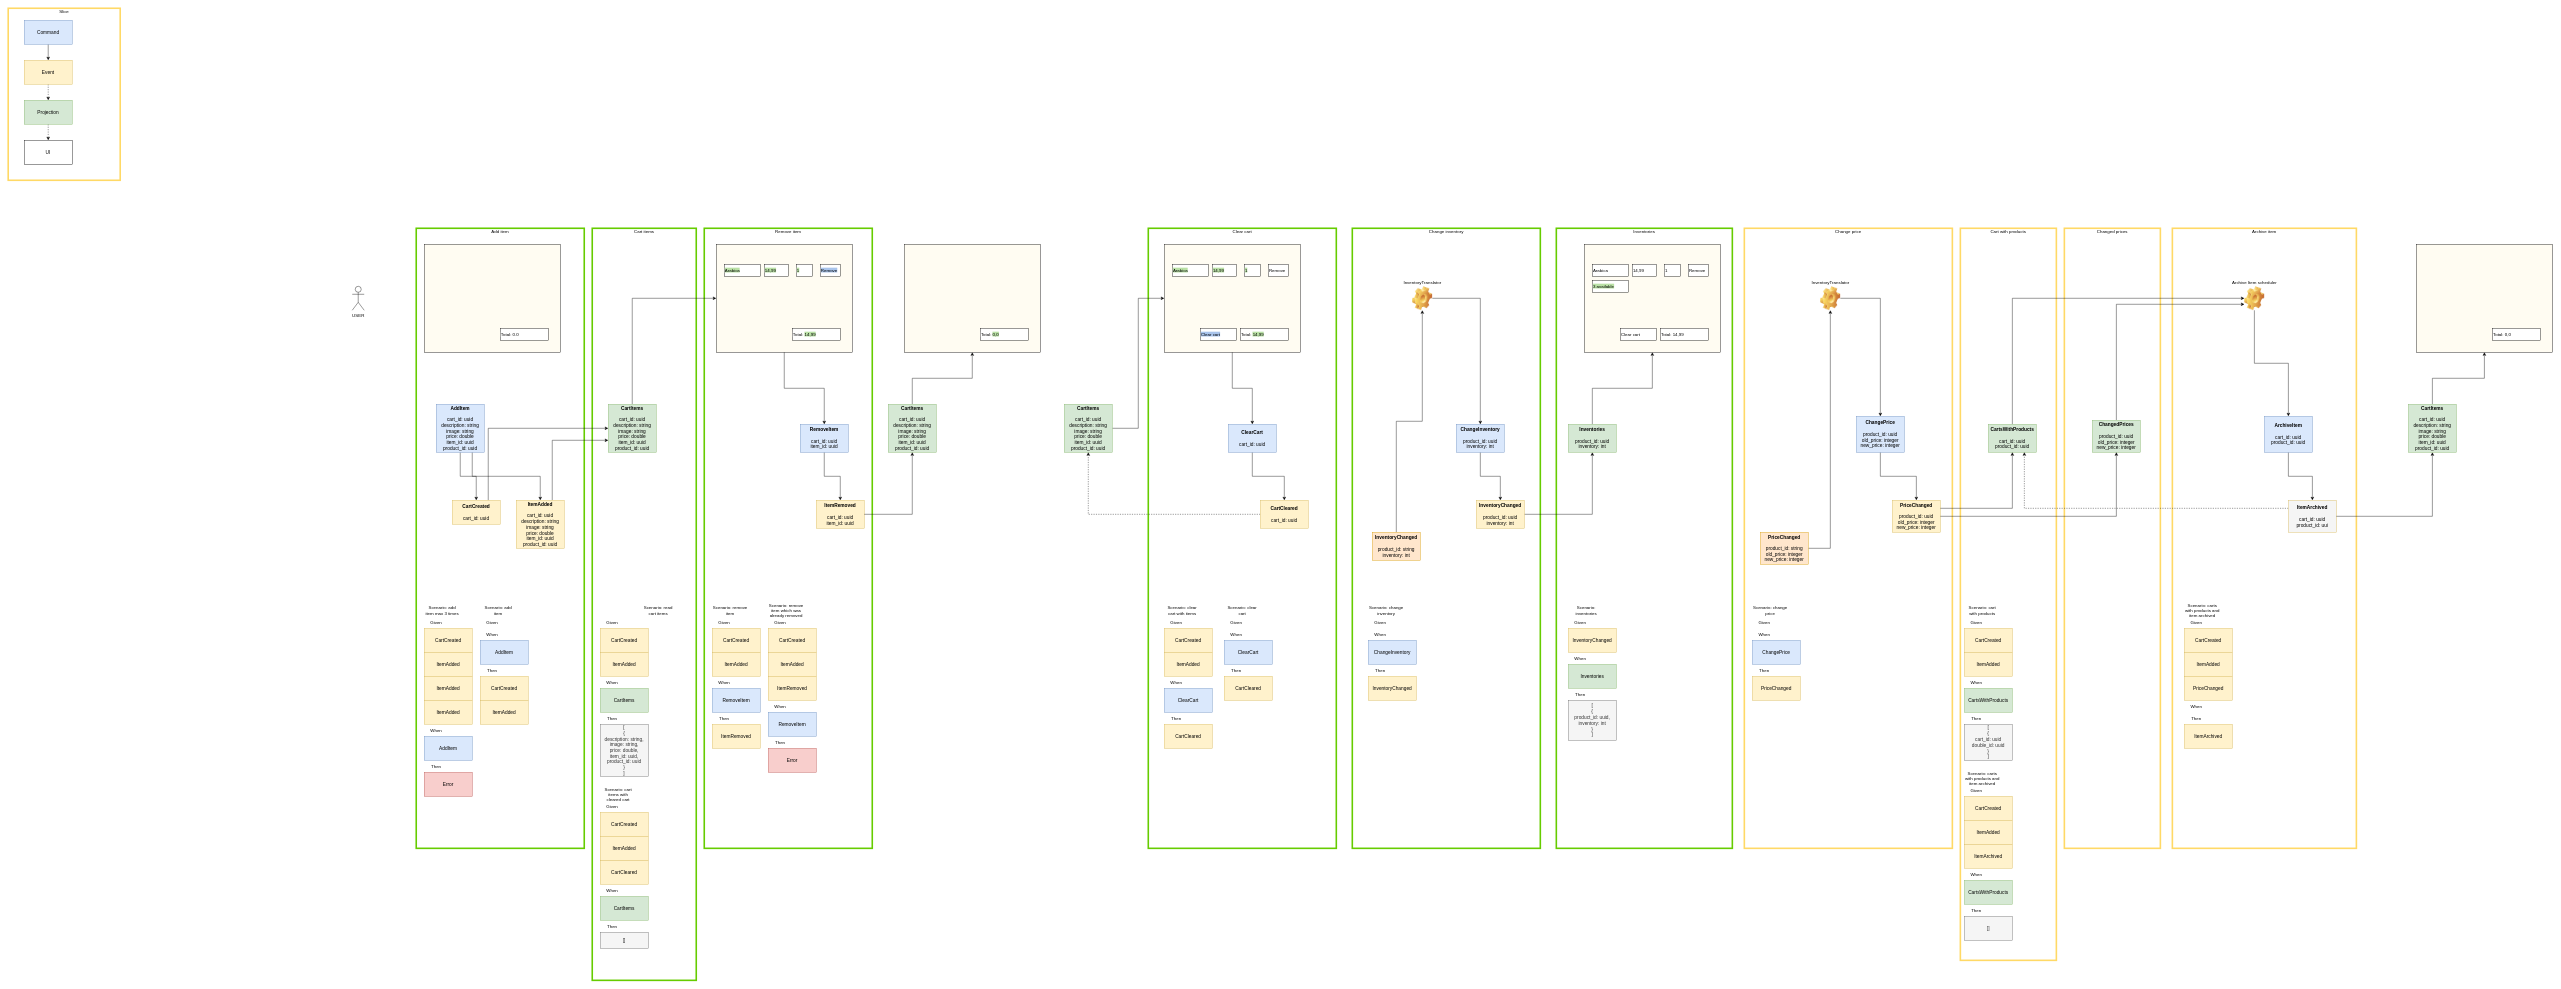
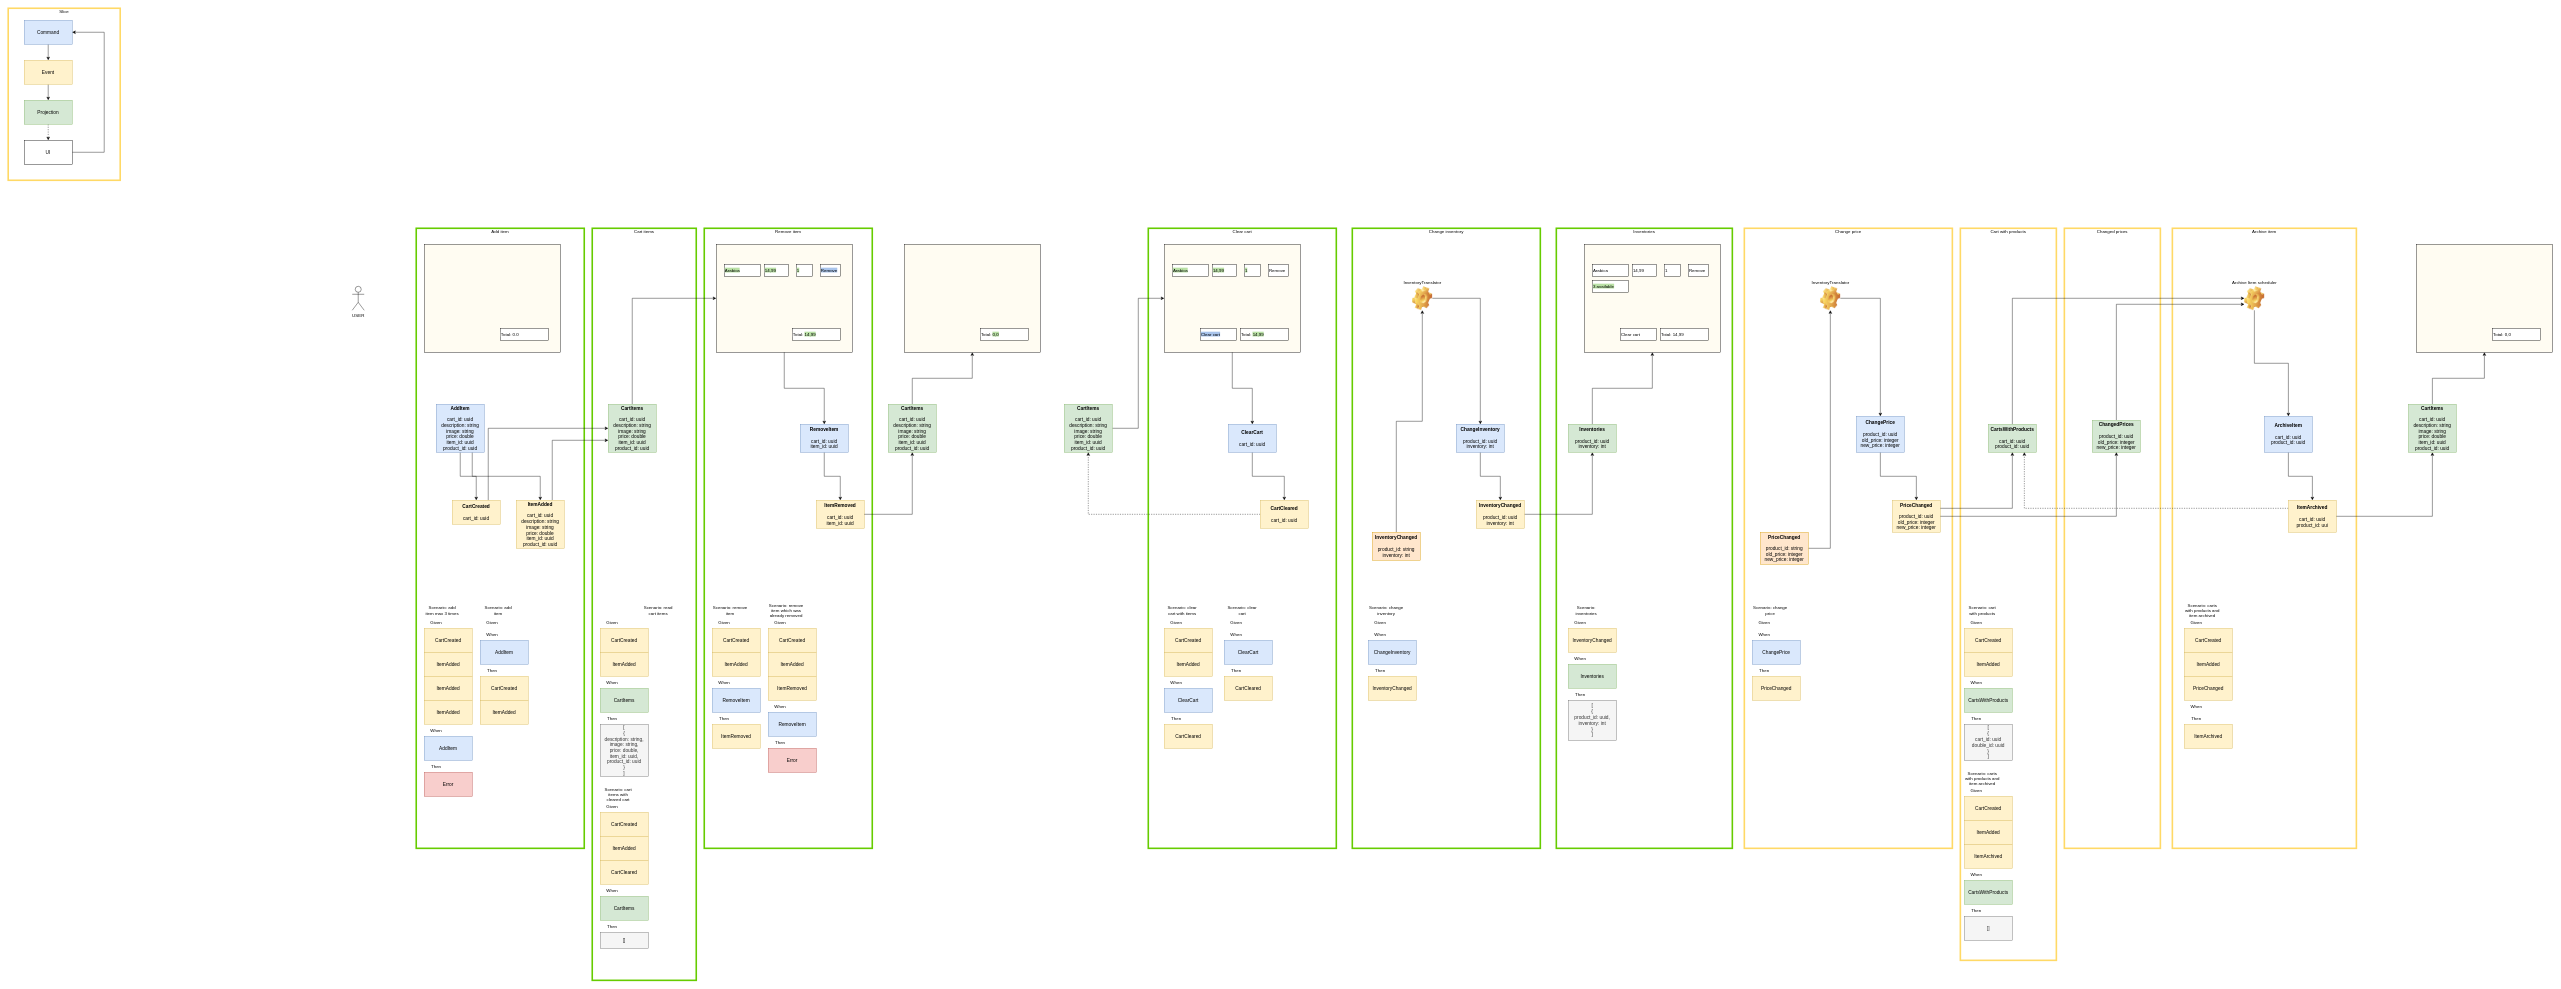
none -> (76, 32)
(48, 90) -> (48, 90)
(2312, 516) -> (2312, 516)
